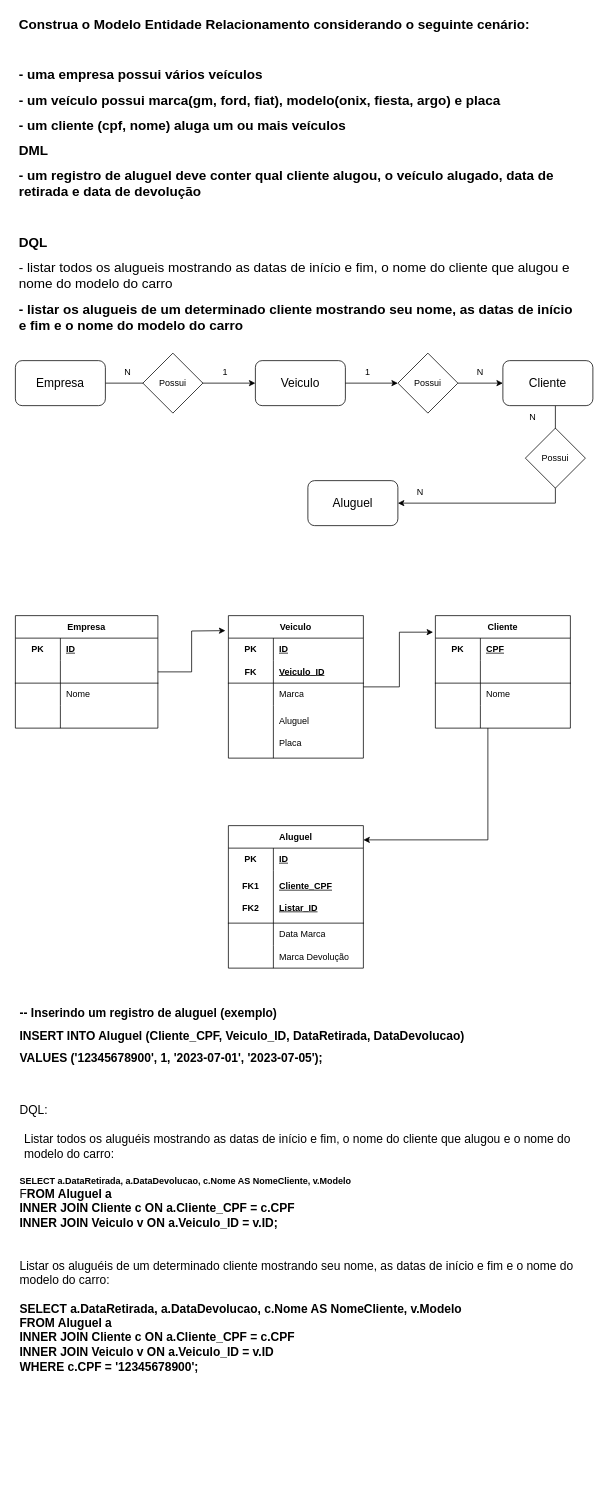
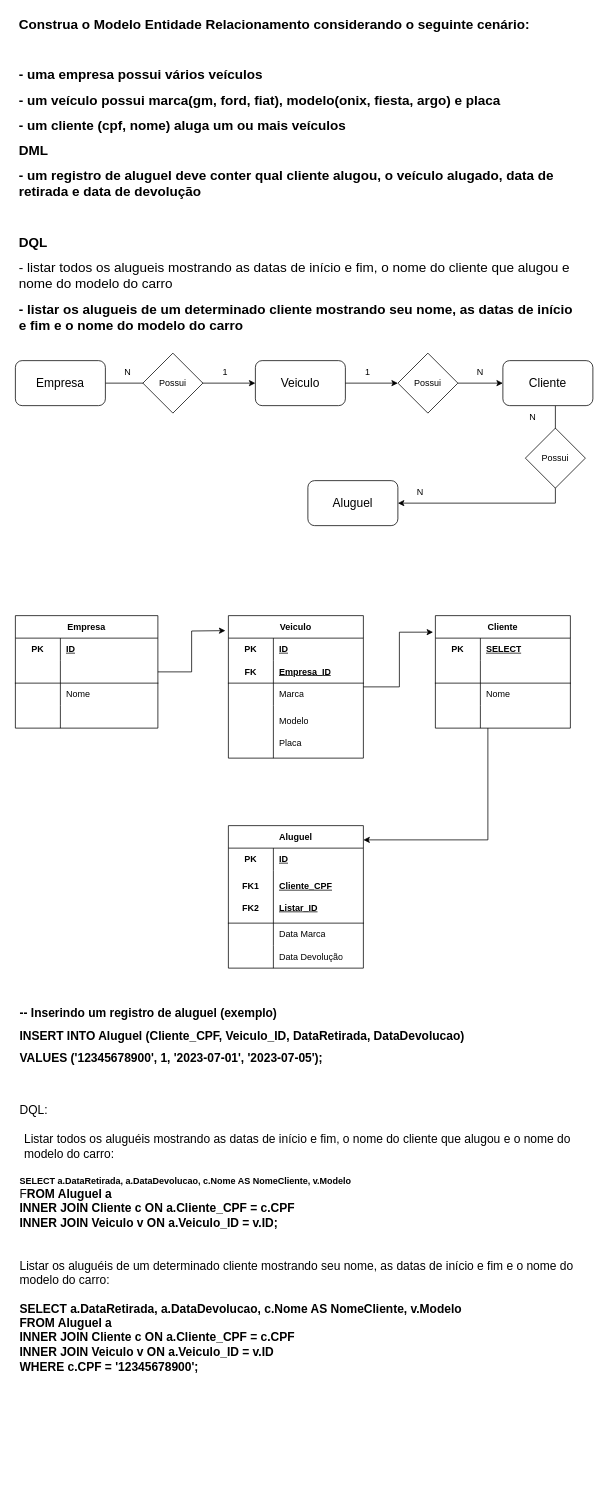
(494, 649) -> (501, 649)
(302, 672) -> (305, 672)
(295, 732) -> (293, 732)
(315, 957) -> (312, 957)
